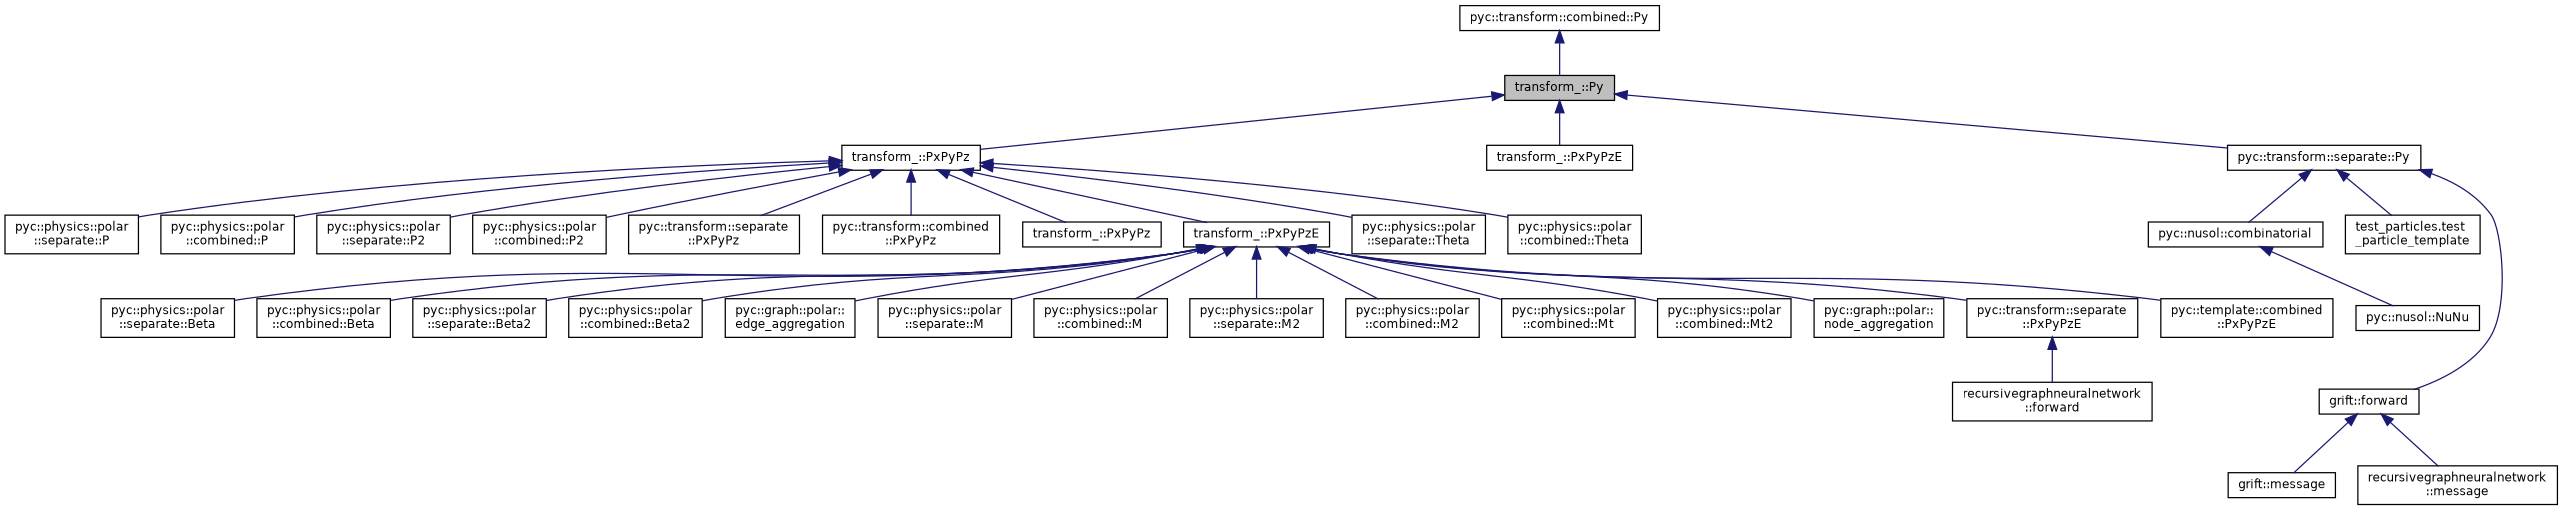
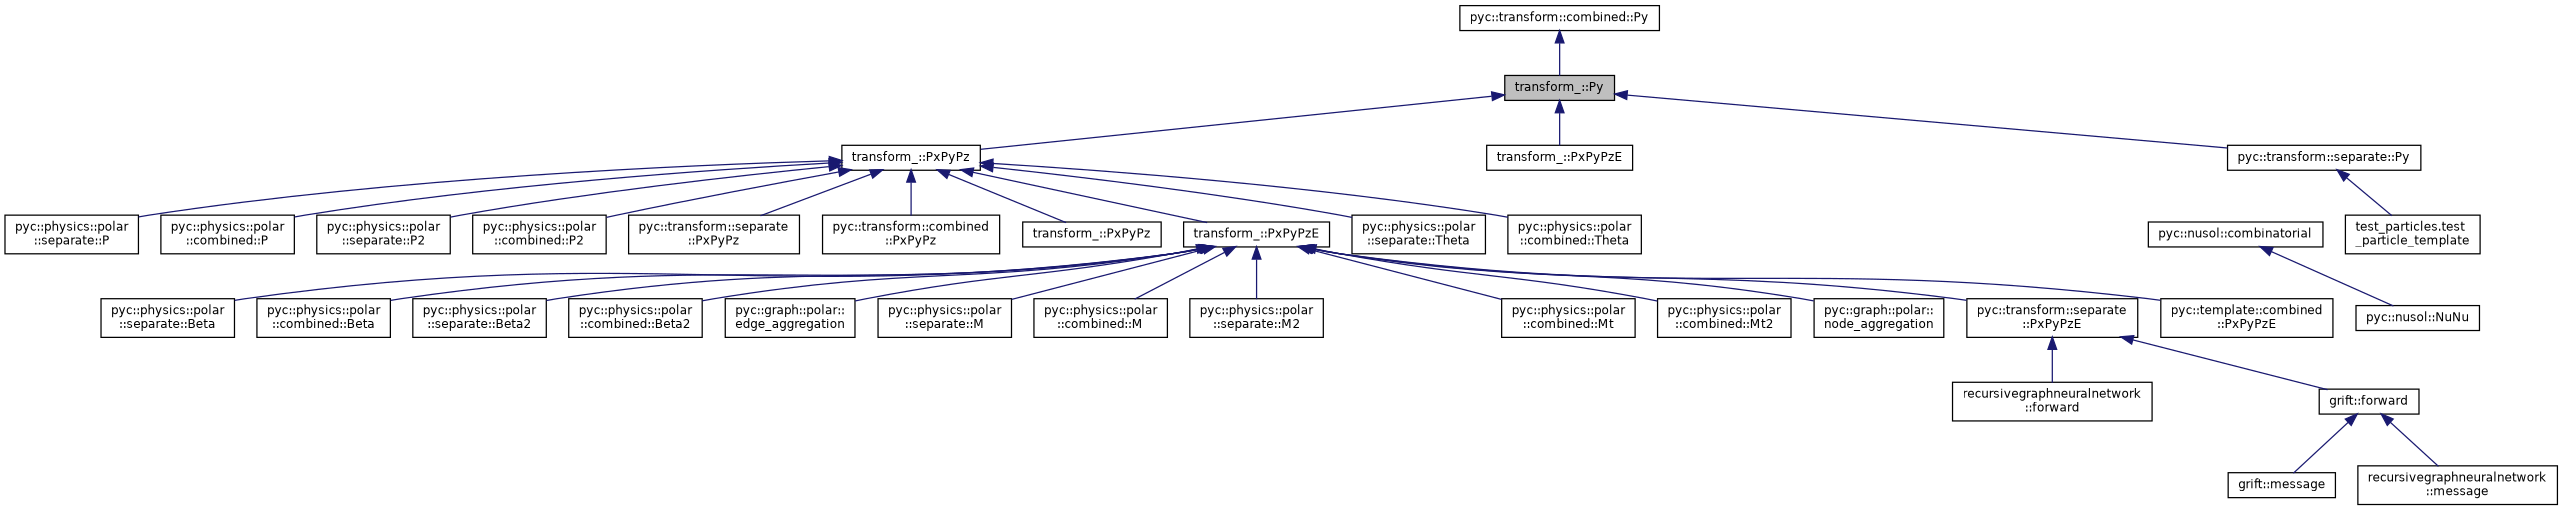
(2275, 200) -> none
(2502, 287) -> (2230, 365)
(1412, 318) -> none
